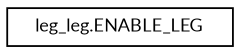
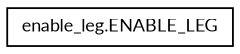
(120, 27) -> (120, 27)
